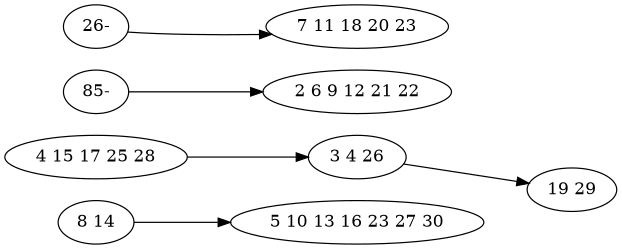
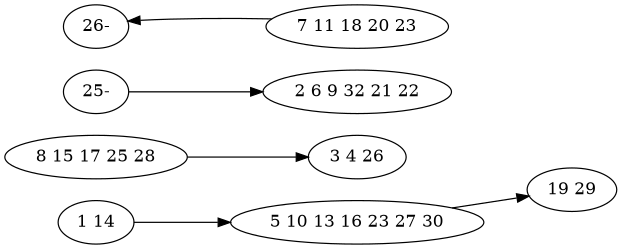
(194, 34) -> (206, 19)
(96, 92) -> (96, 92)
(357, 92) -> (357, 92)
(96, 157) -> (96, 157)
(460, 173) -> (484, 203)
(96, 222) -> (96, 222)
